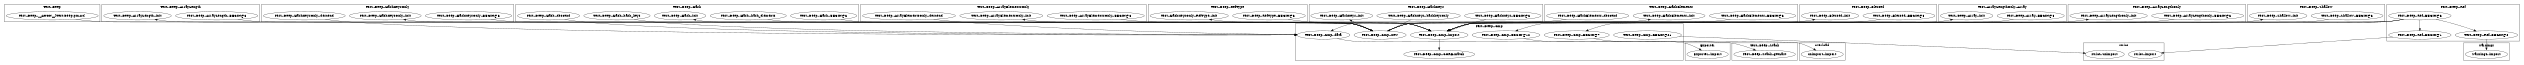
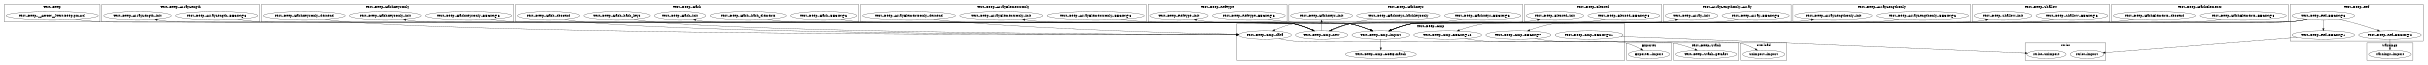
(1189, 16) -> (1179, 16)
(1669, 16) -> none
